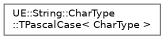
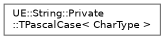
(82, 20) -> (82, 20)
